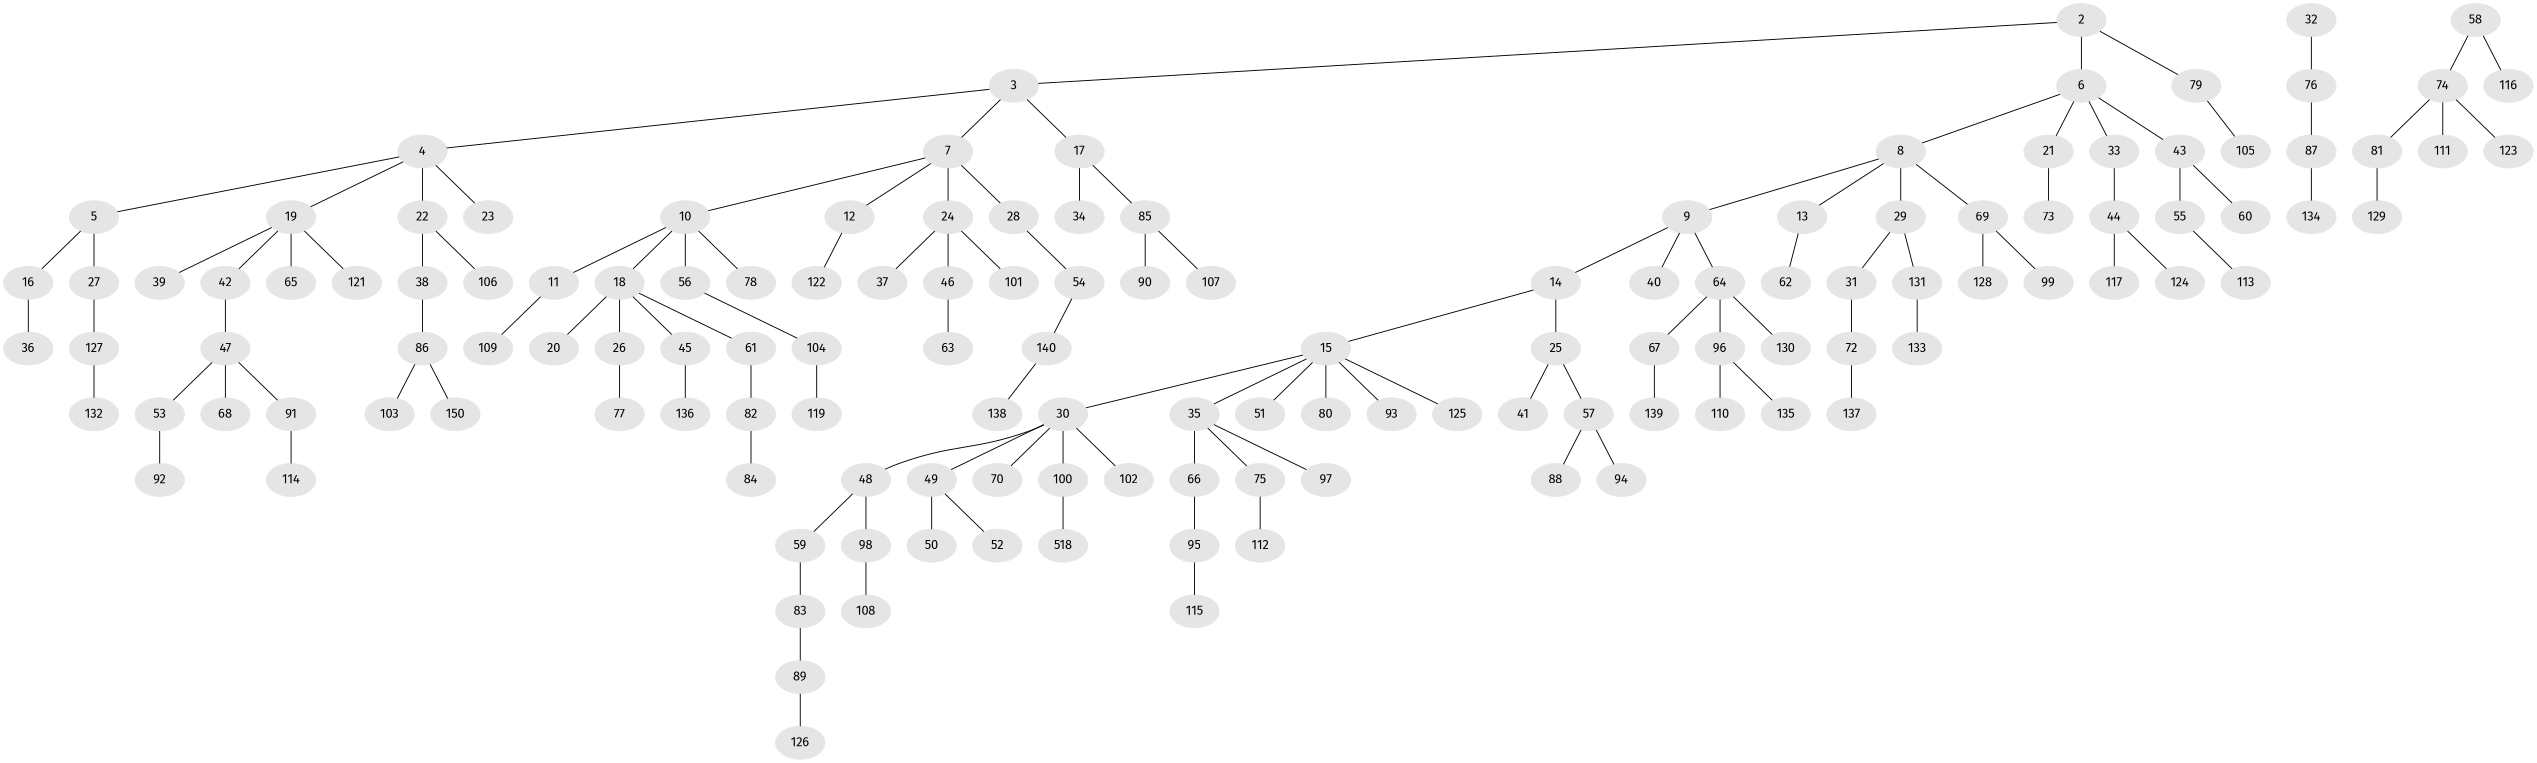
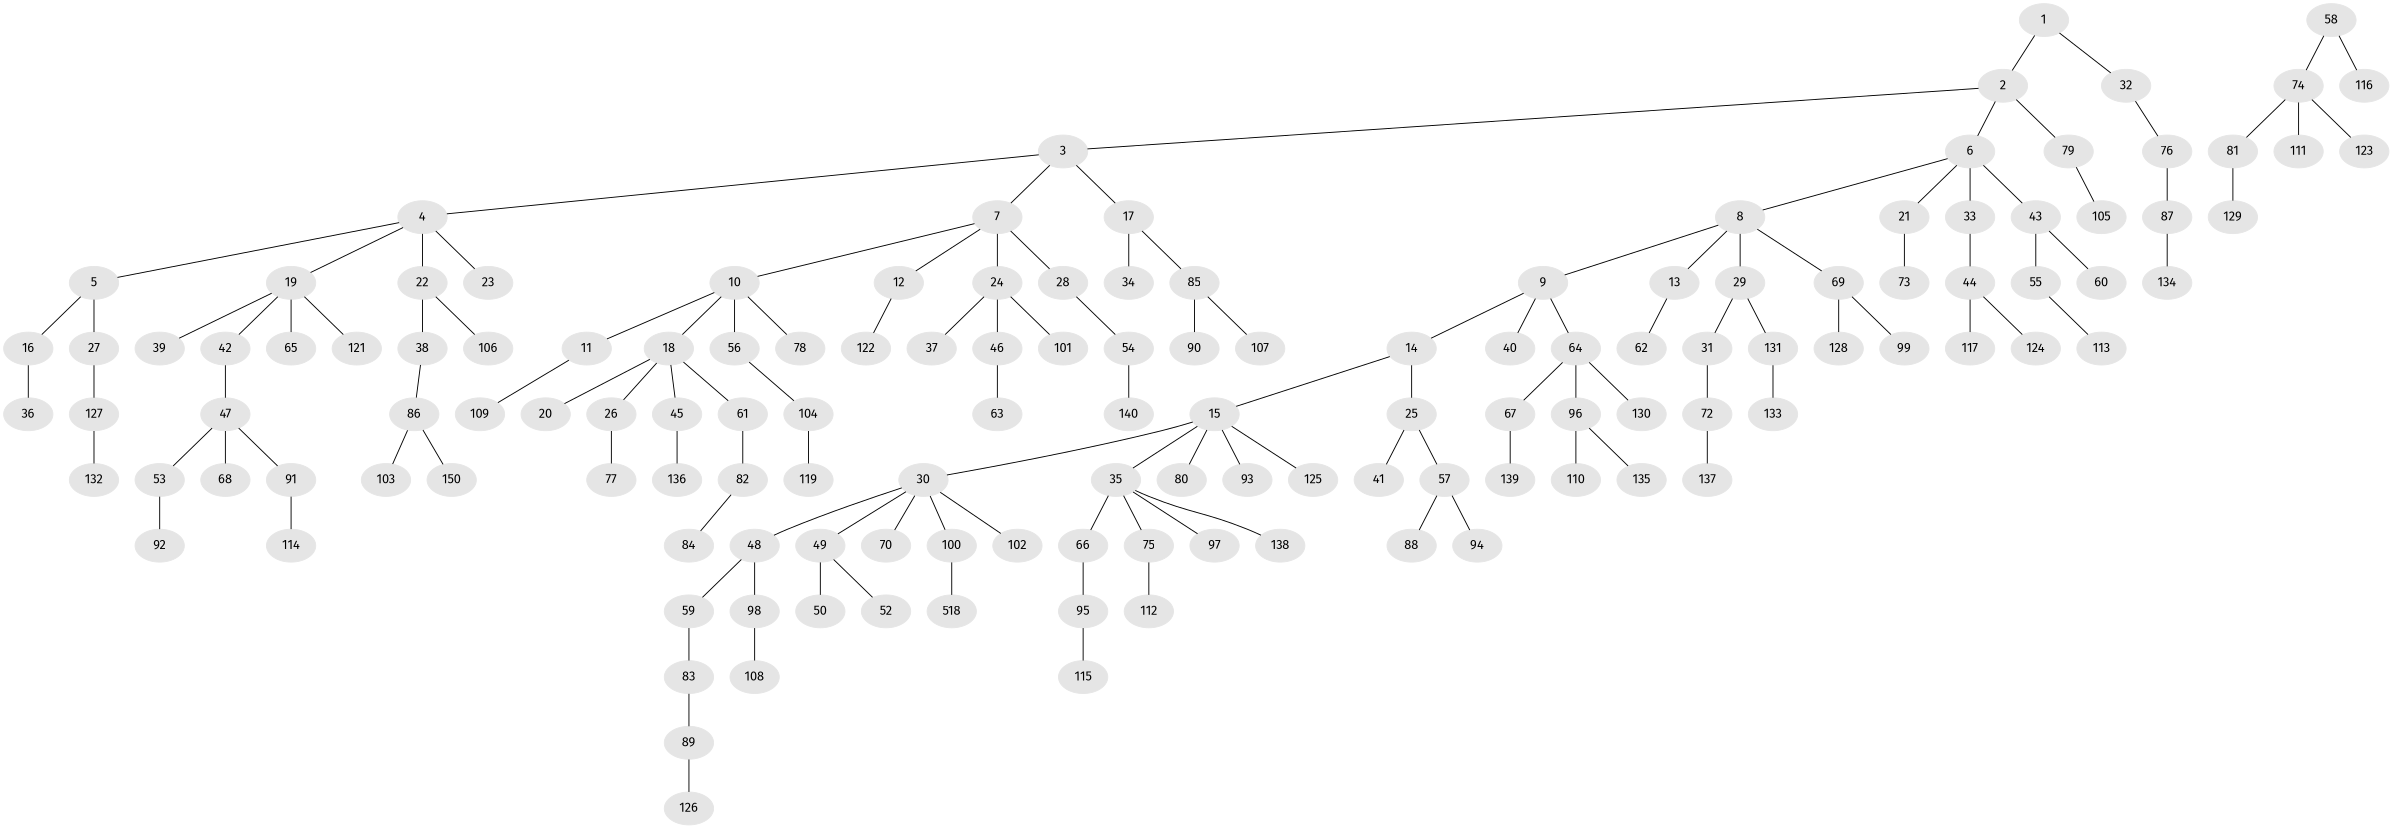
none -> (2044, 20)
(1022, 381) -> (1198, 513)
(1260, 414) -> none
